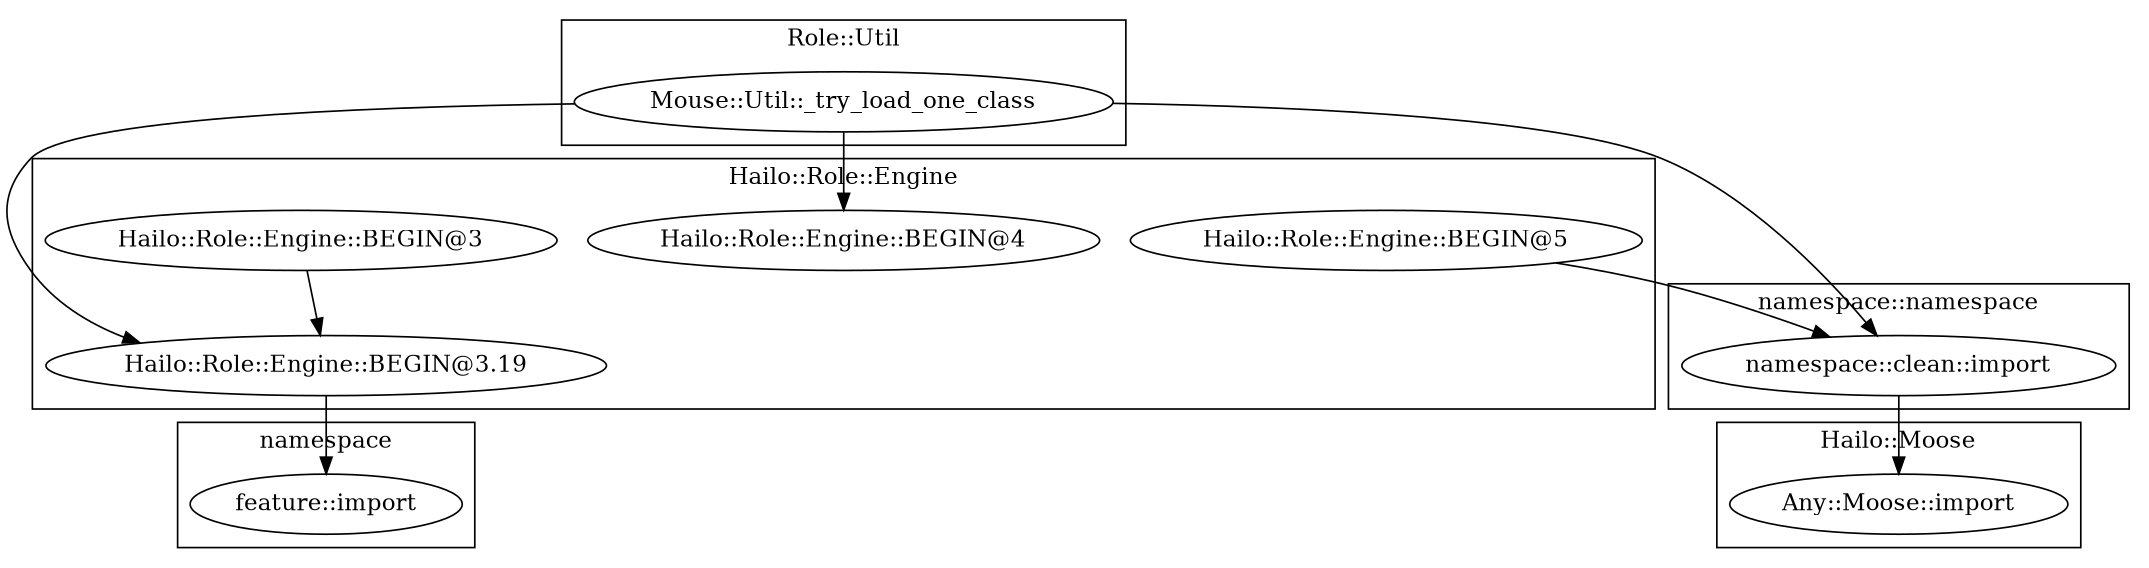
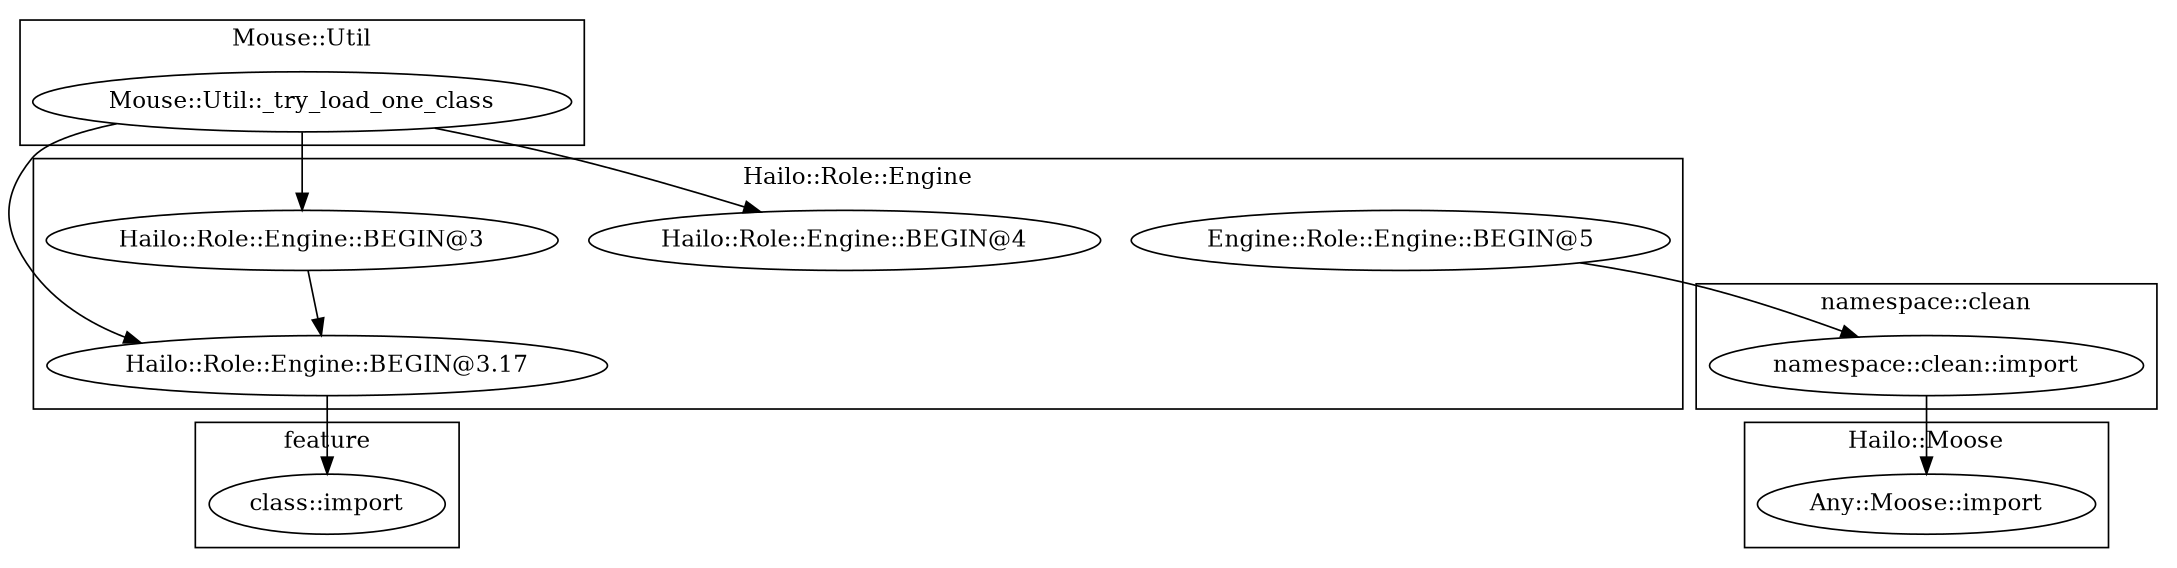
(844, 39) -> (302, 39)
(1521, 128) -> (302, 169)
(1386, 240) -> (1401, 240)
(1899, 303) -> (1927, 303)
(326, 366) -> (327, 366)
(326, 442) -> (327, 442)
(326, 504) -> (327, 504)
